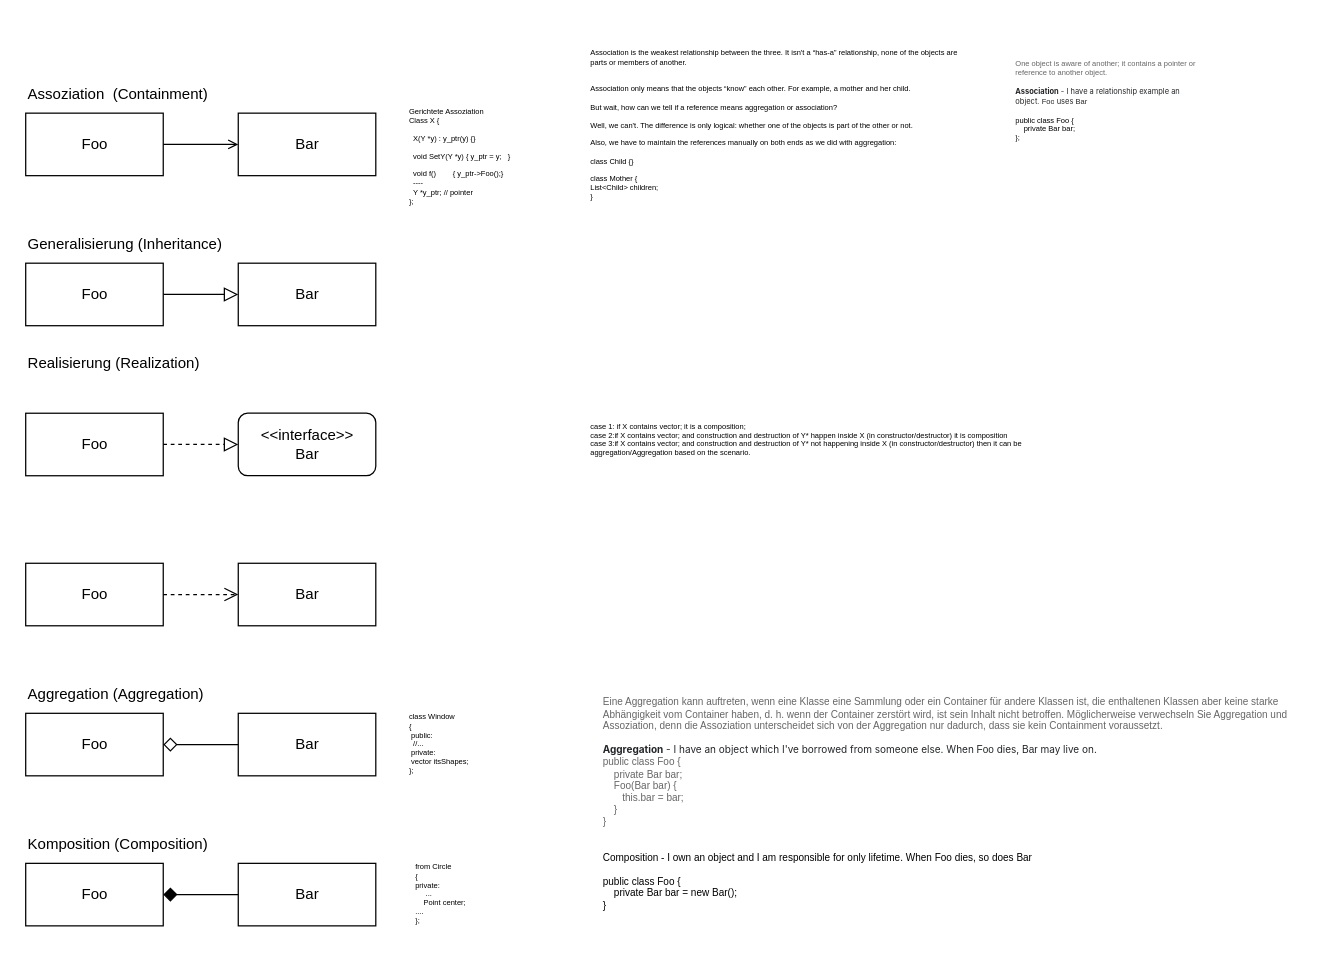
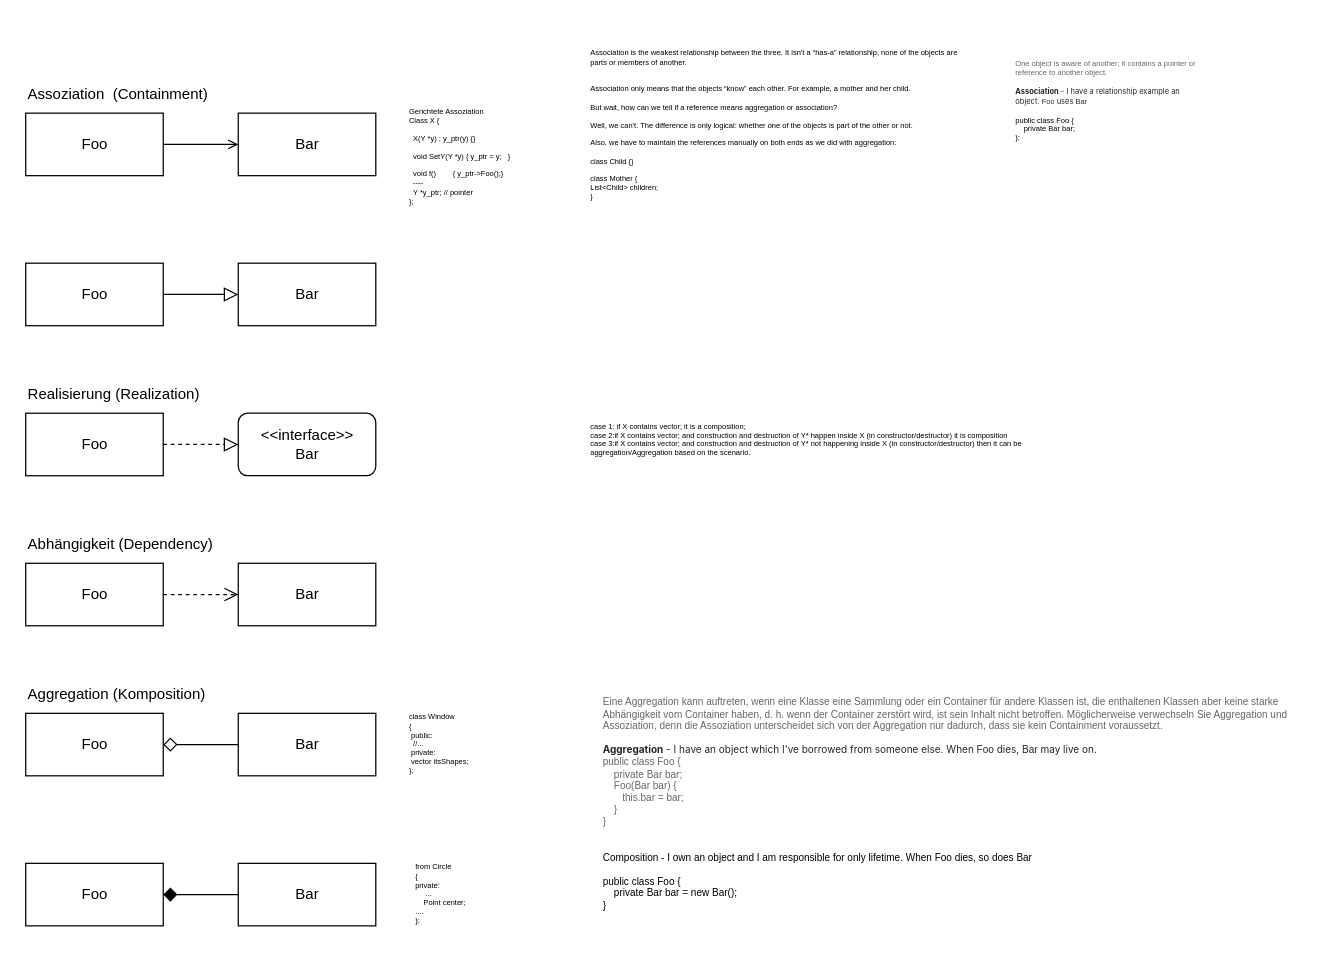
(207, 244) -> none
(207, 363) -> (207, 394)
none -> (207, 544)
(127, 694) -> (125, 694)
(207, 844) -> none
